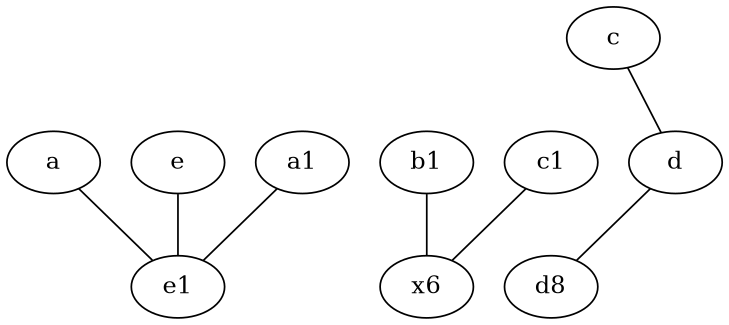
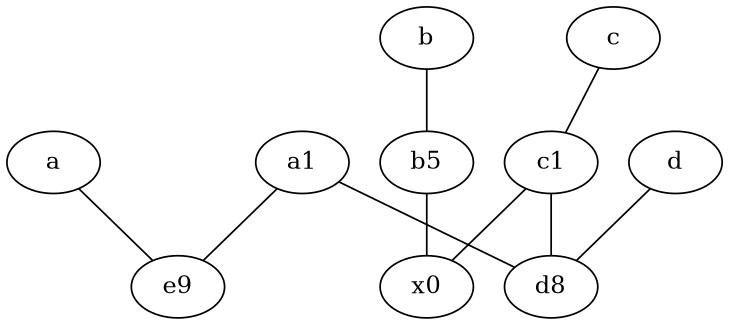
none -> (427, 38)
(645, 100) -> (582, 100)
(178, 162) -> none
(427, 162) -> (427, 162)
none -> (414, 218)
none -> (551, 225)
(178, 287) -> (178, 287)
(427, 287) -> (427, 287)
